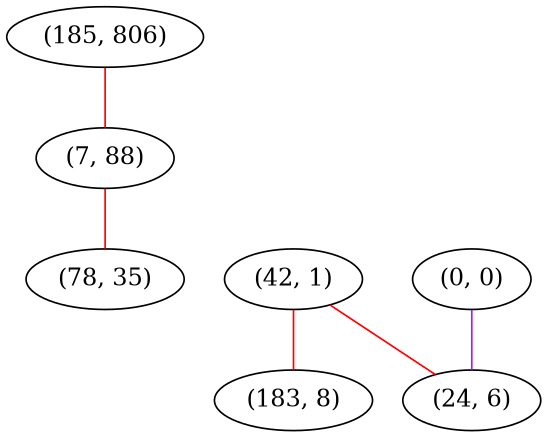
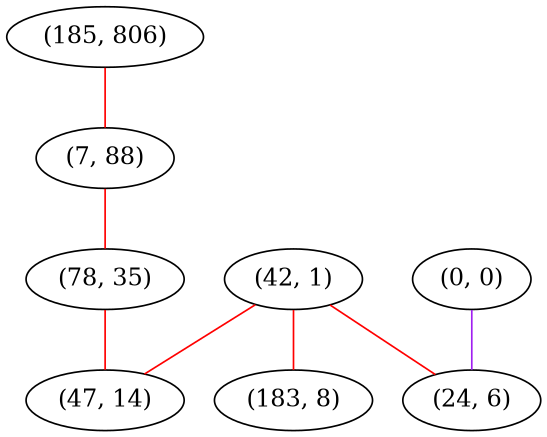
none -> (105, 400)
